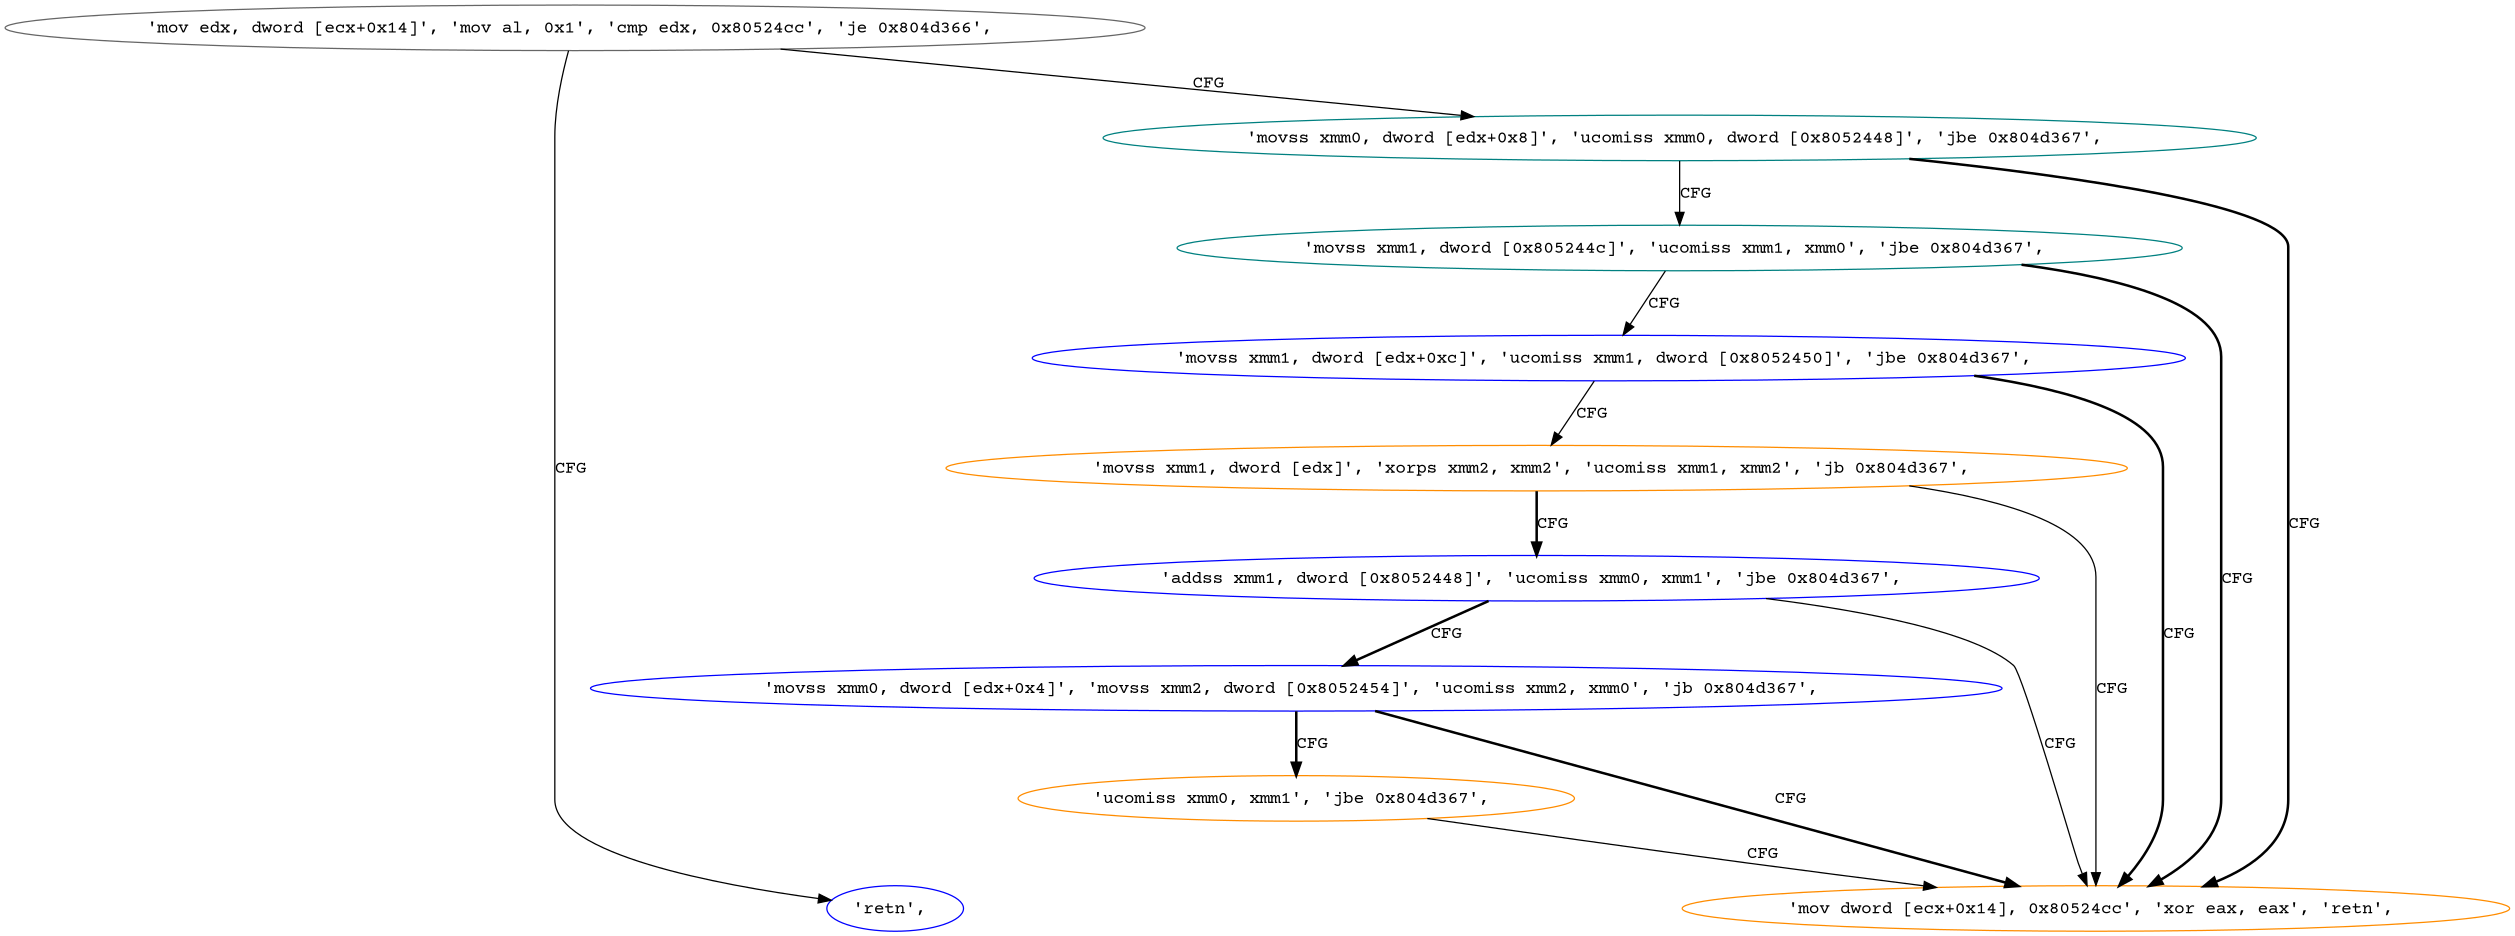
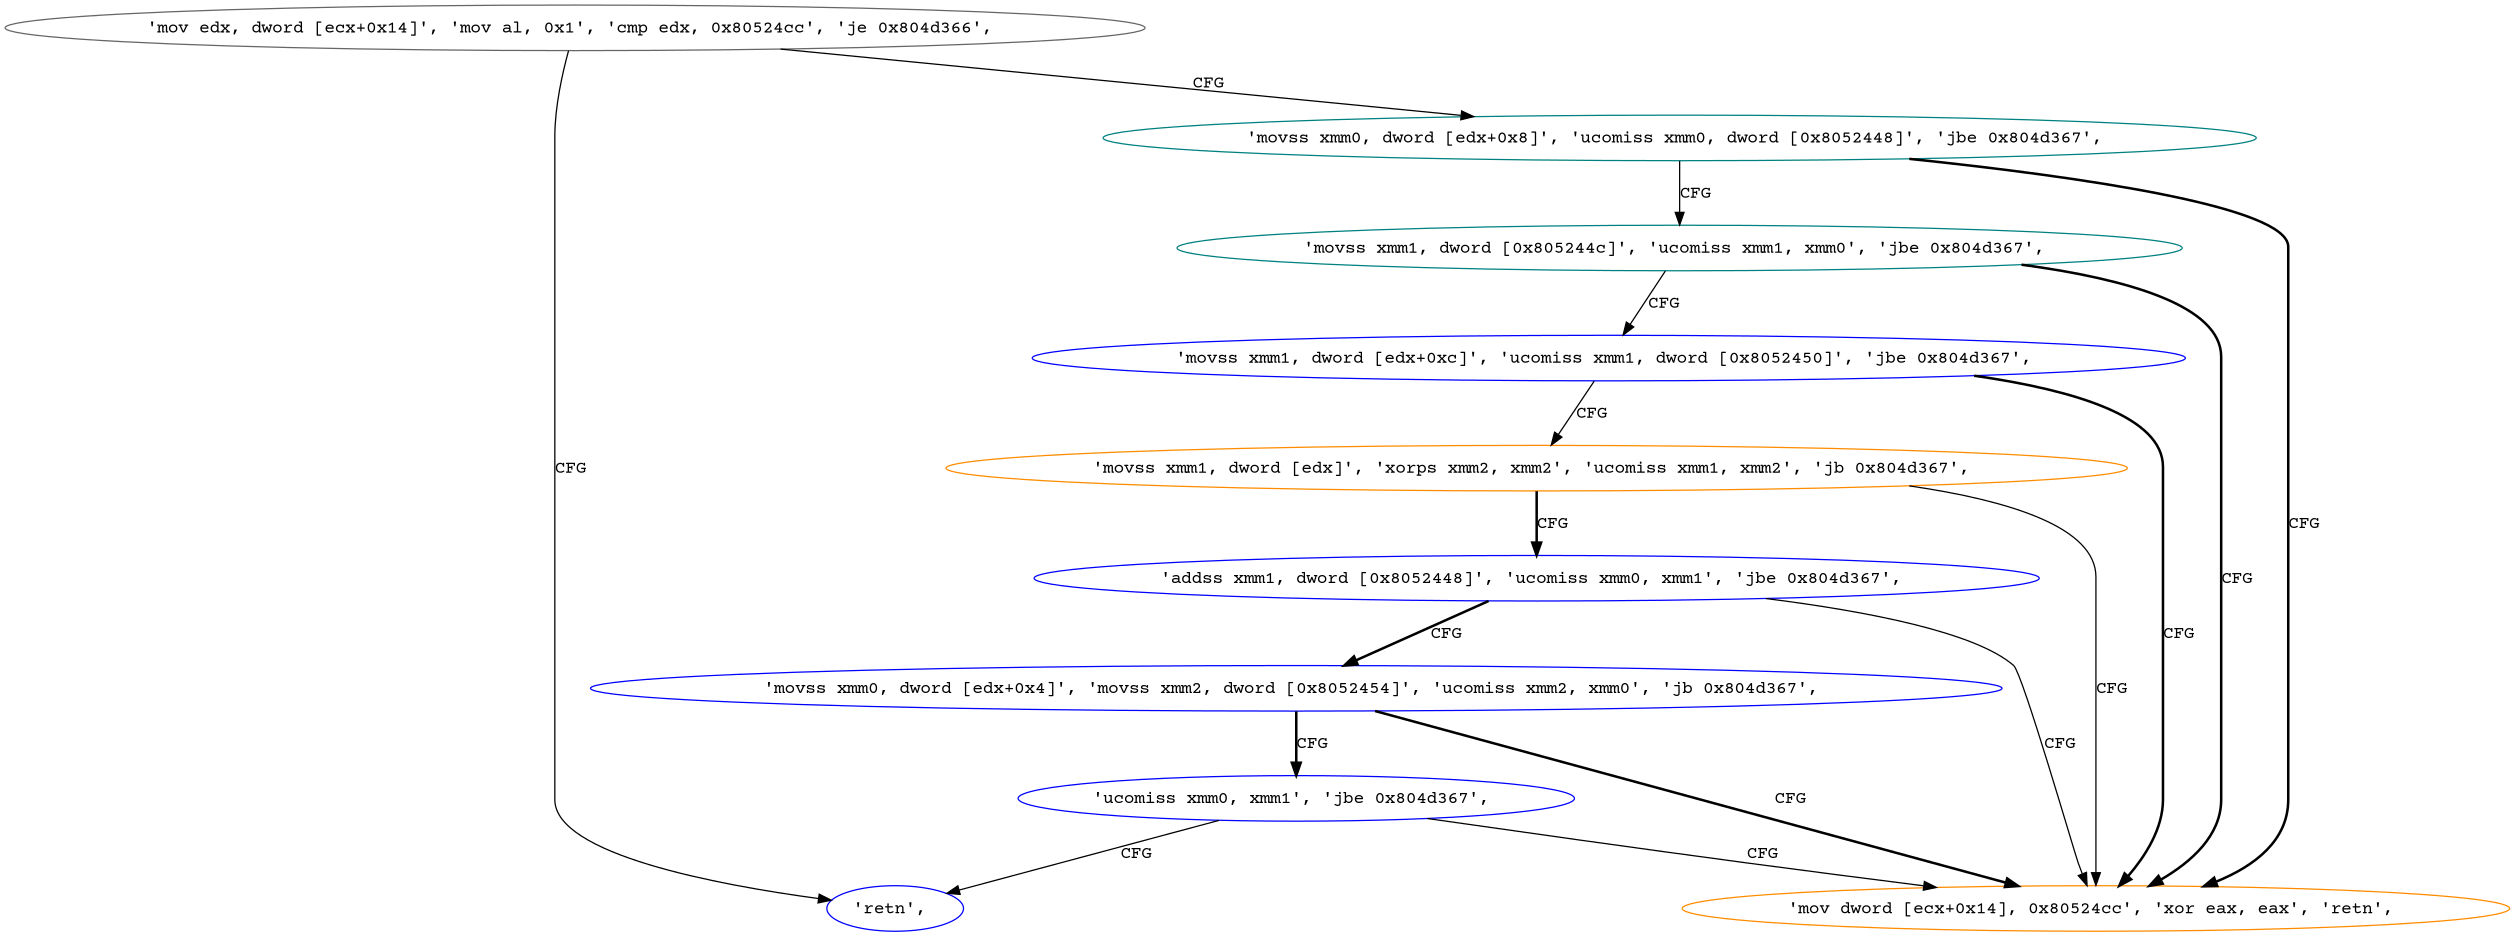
(1296, 798) -> (1296, 798)
none -> (1089, 855)
